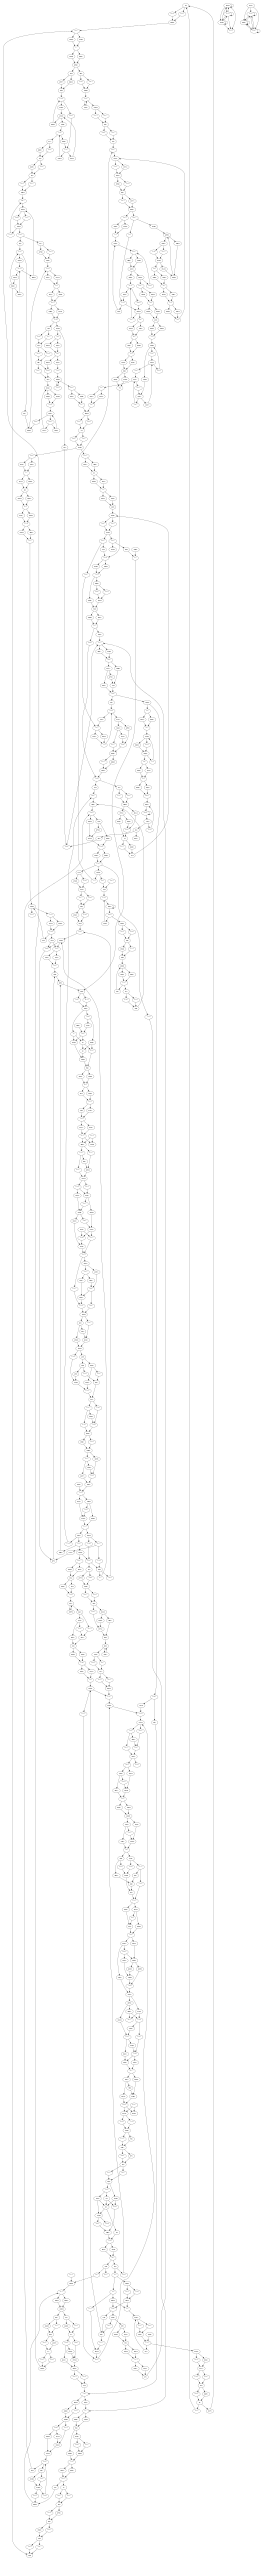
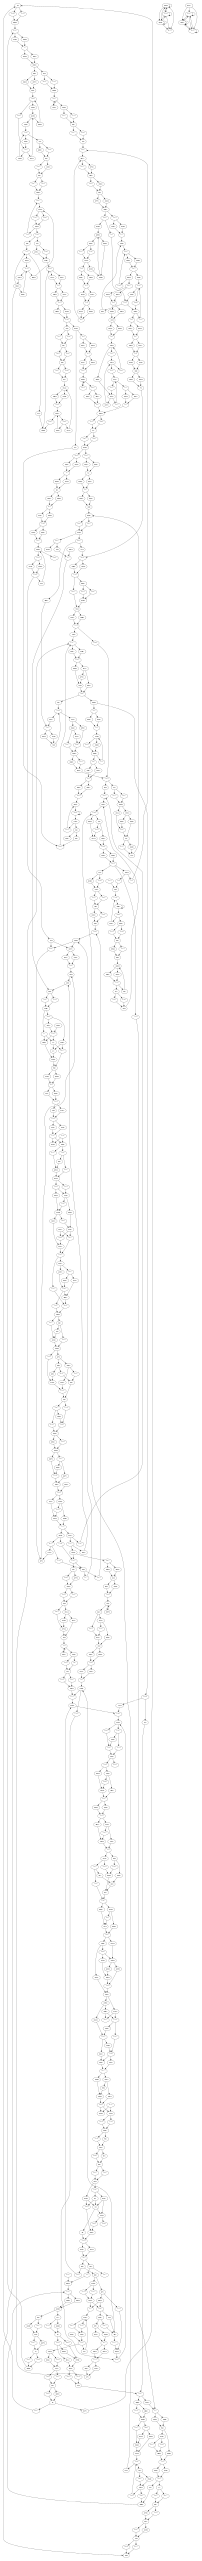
(48, 366) -> (88, 366)
